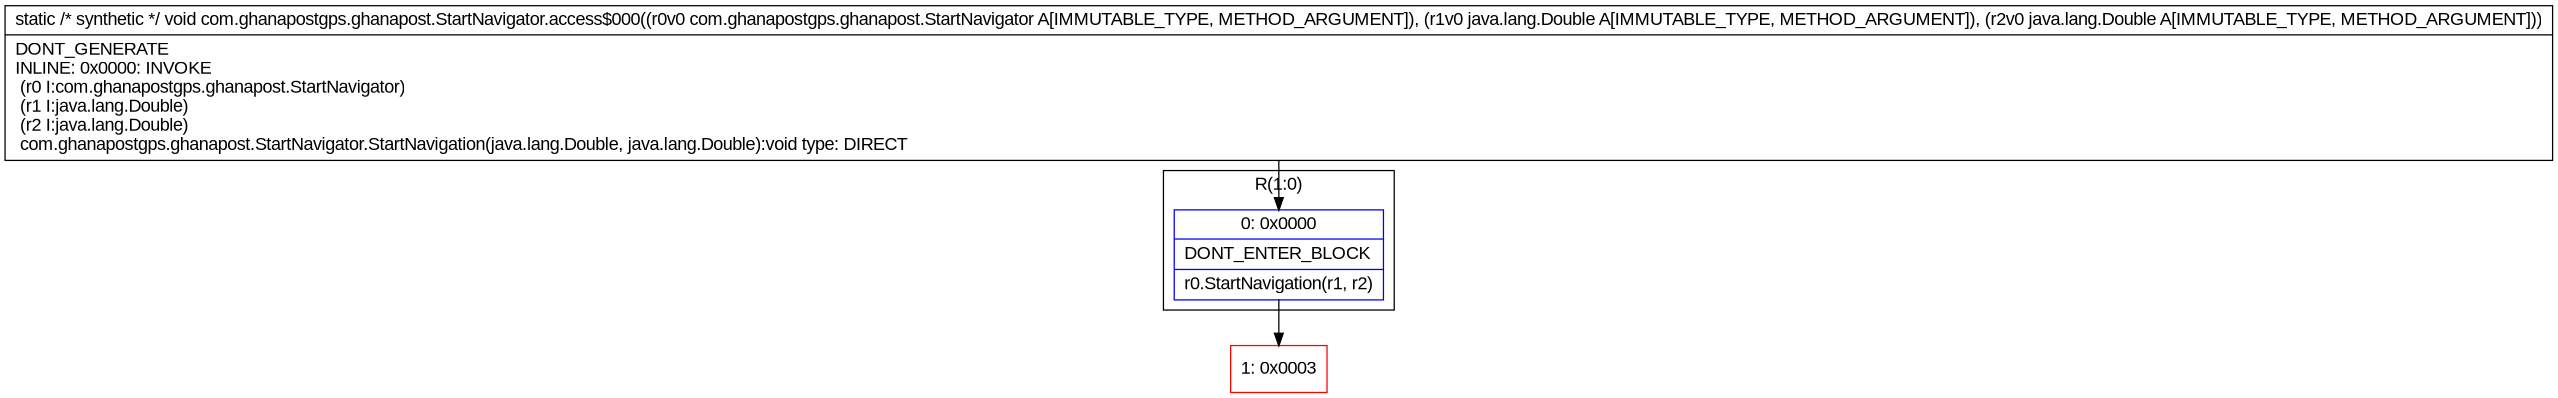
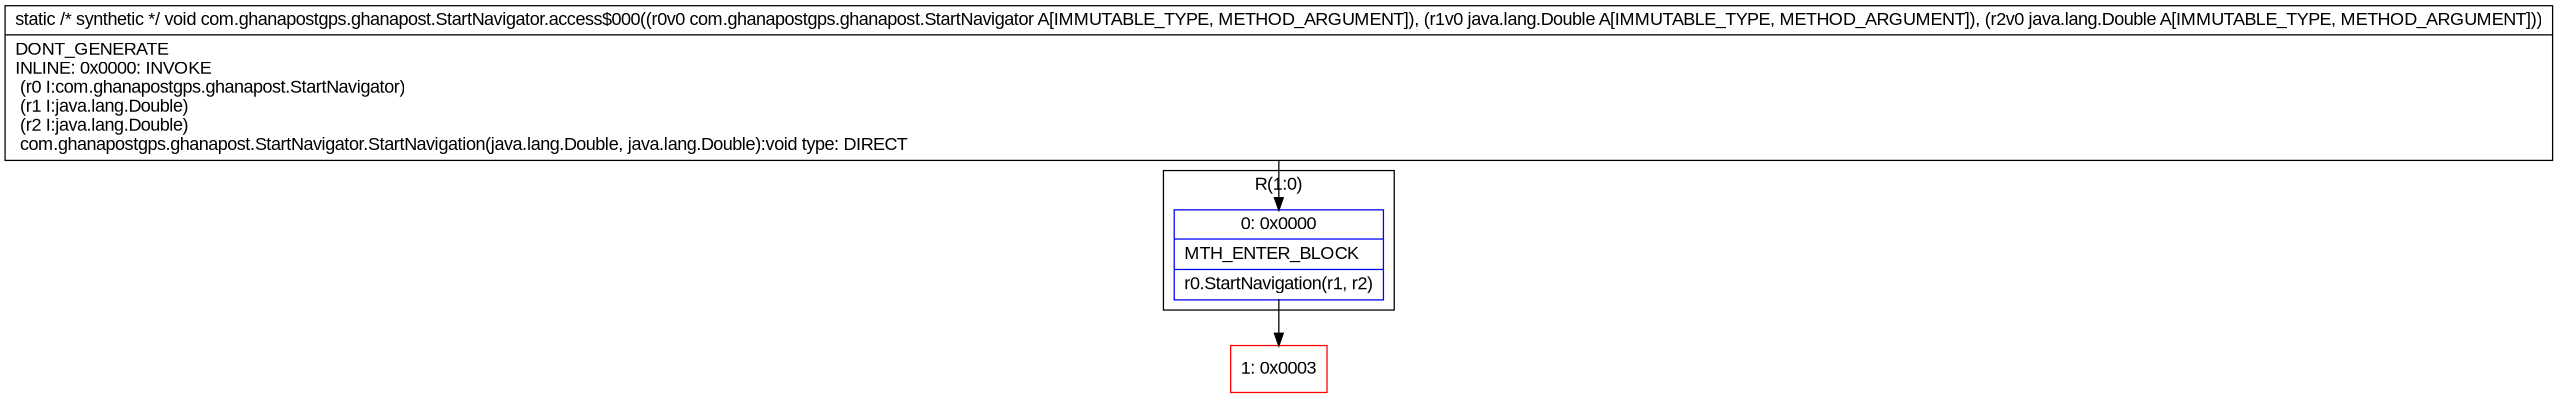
(1278, 254) -> (1272, 254)
